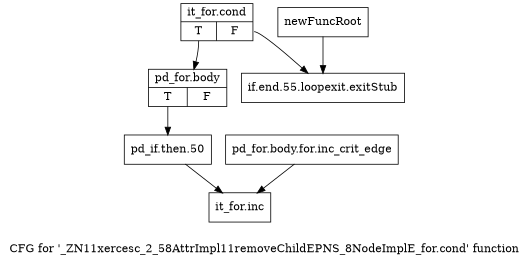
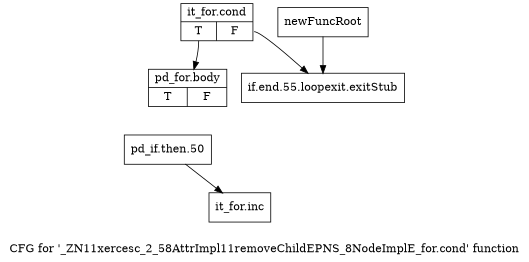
(168, 117) -> none
(312, 150) -> none
